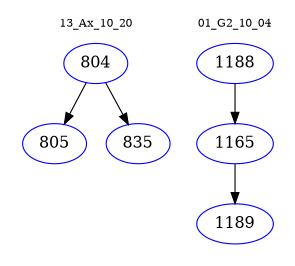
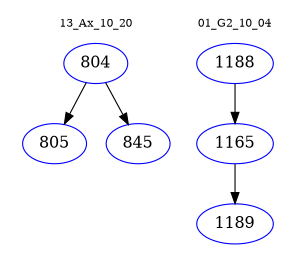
(138, 144) -> (138, 144)
